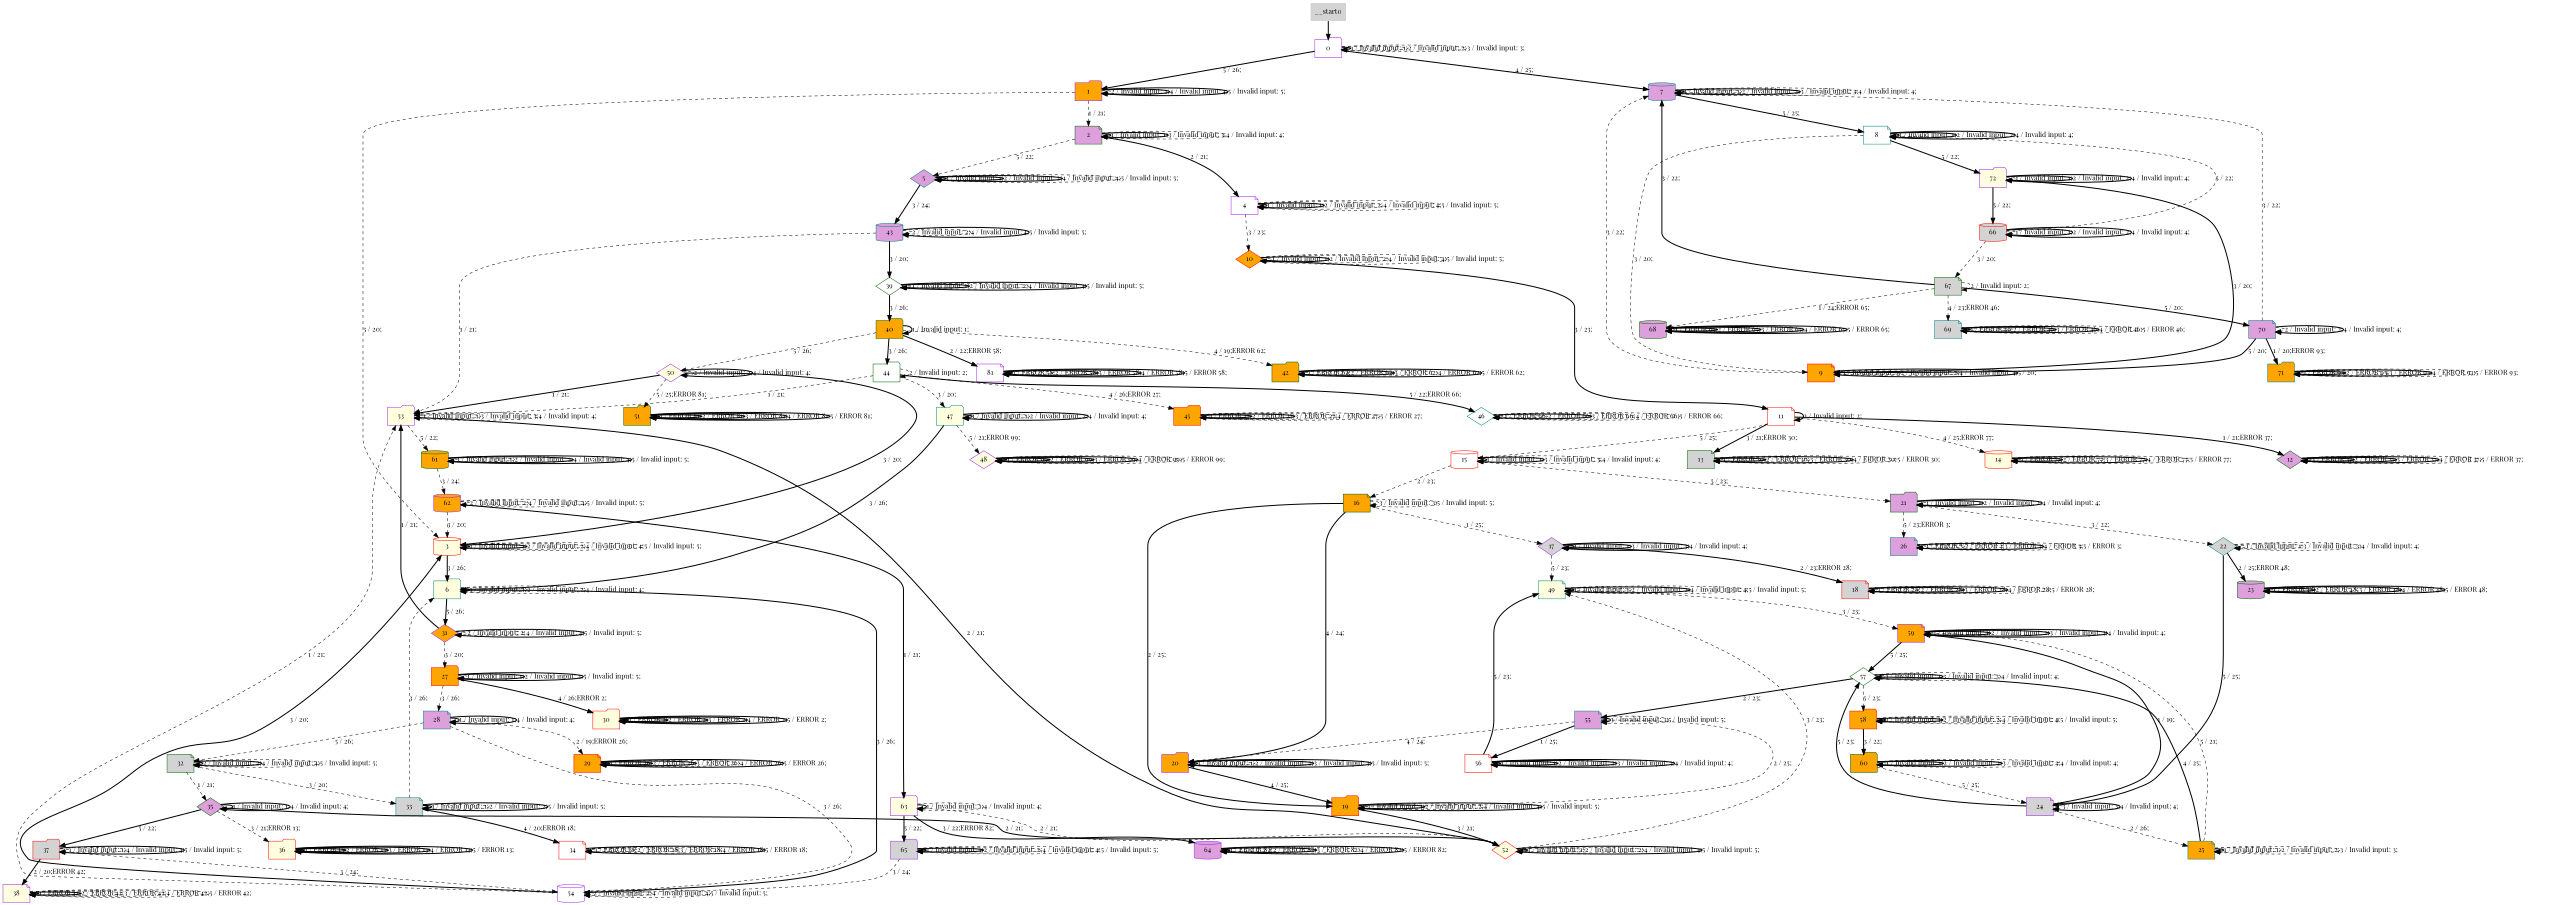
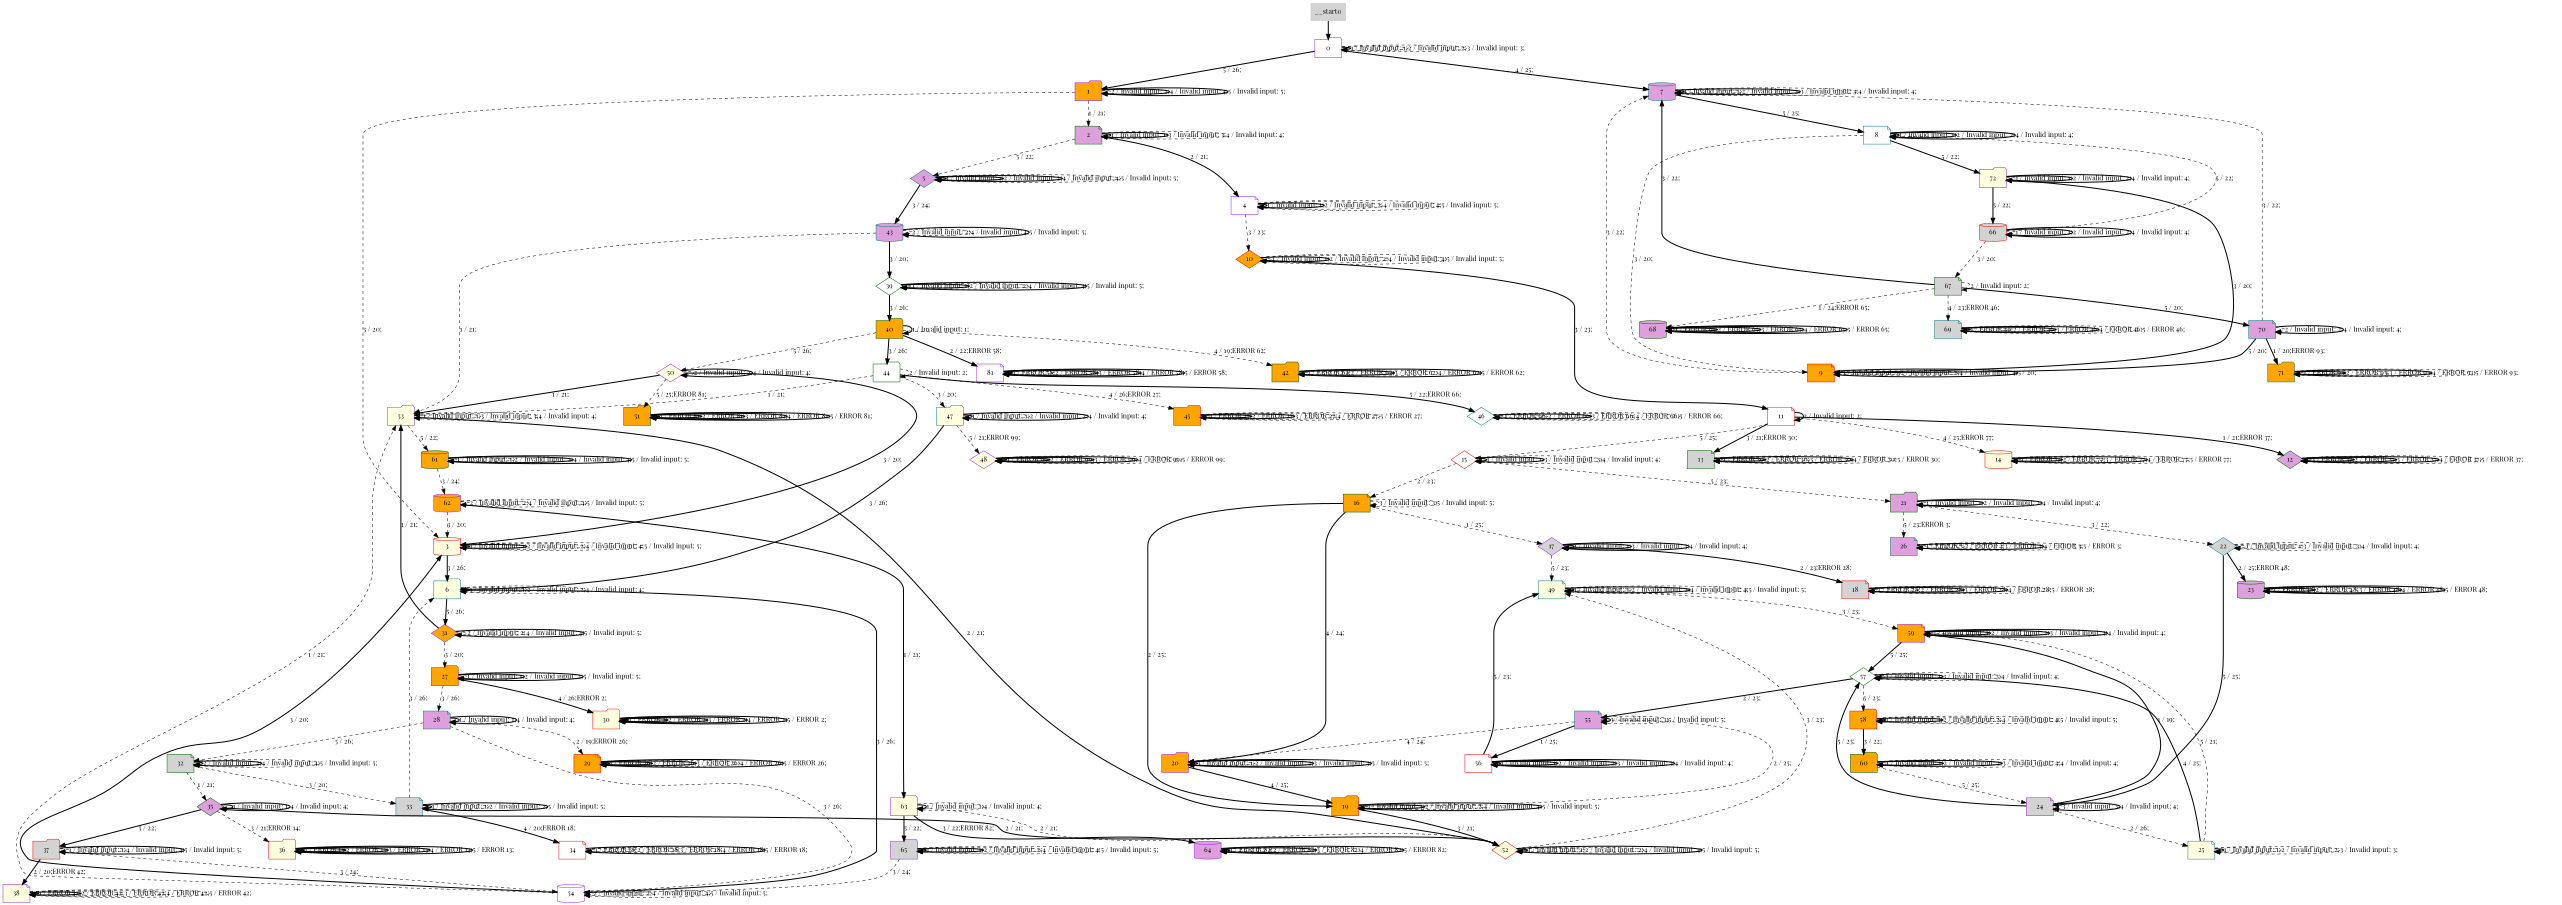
(1464, 460) -> (1464, 460)
(276, 828) -> (276, 828)
(2201, 850) -> (2201, 850)
